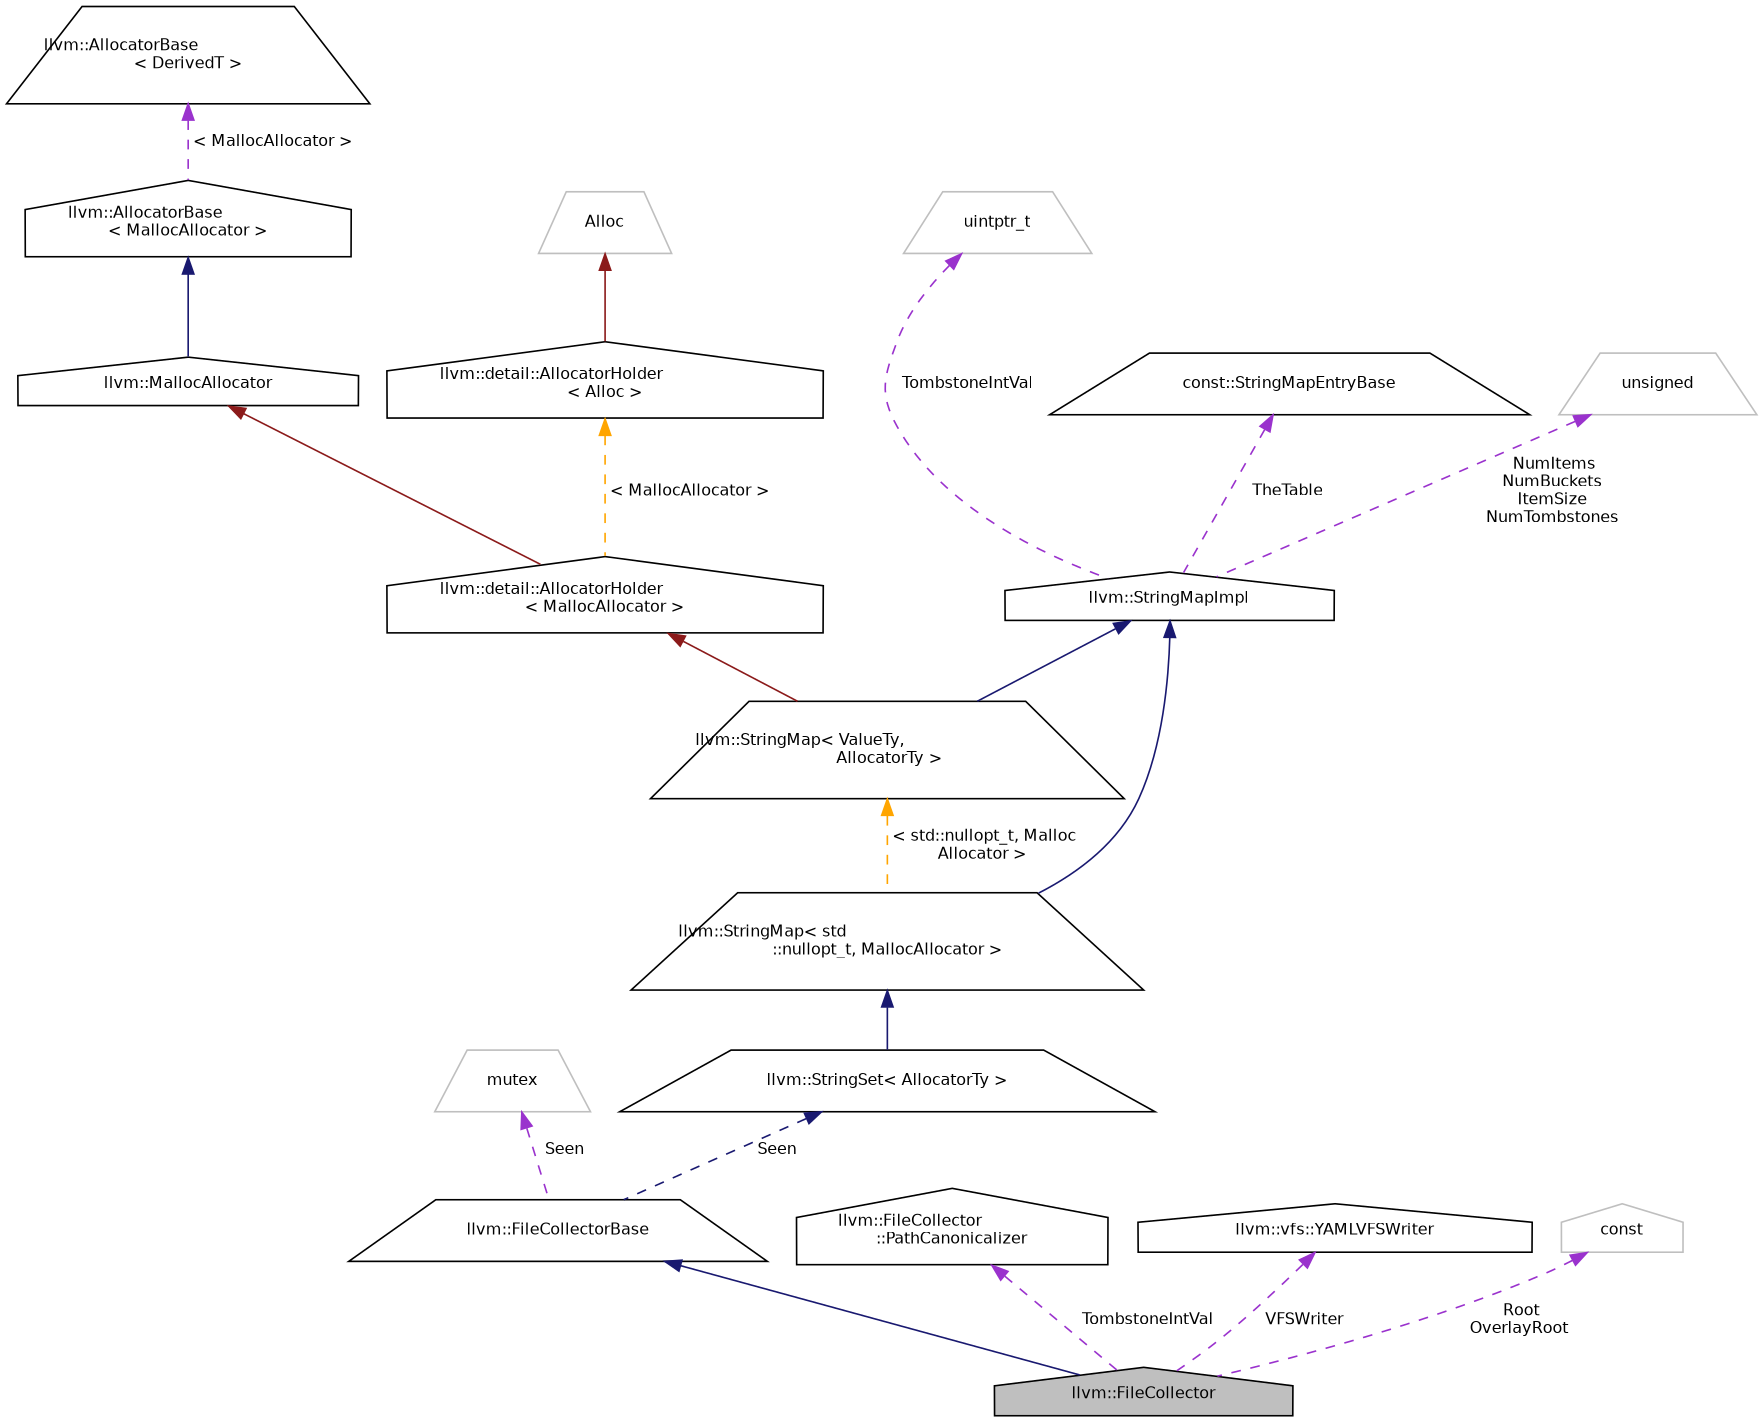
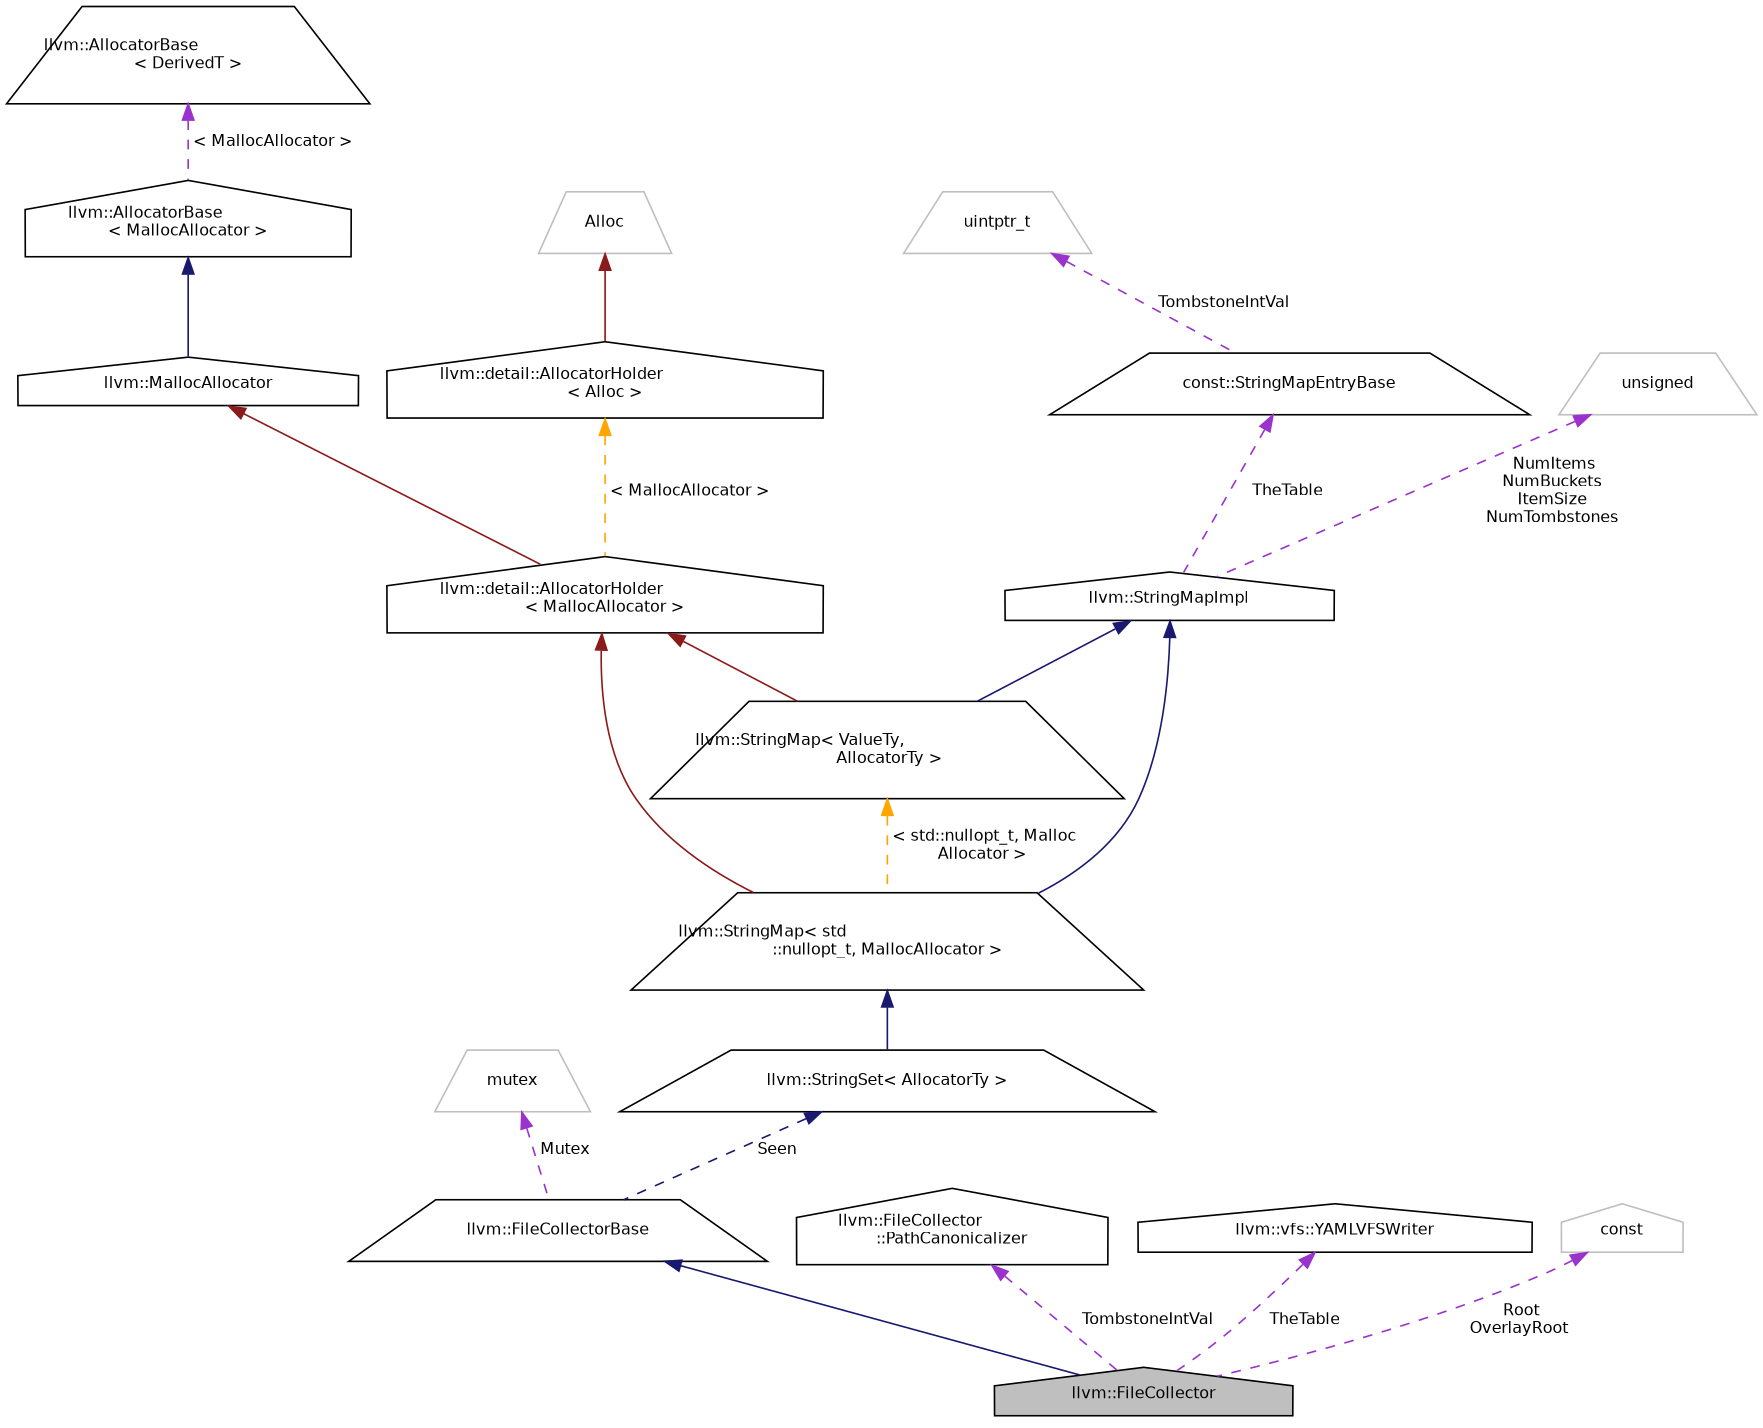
(921, 460) -> (1151, 307)
none -> (635, 798)
(563, 1150) -> (563, 1150)
(1303, 1320) -> (1303, 1320)
